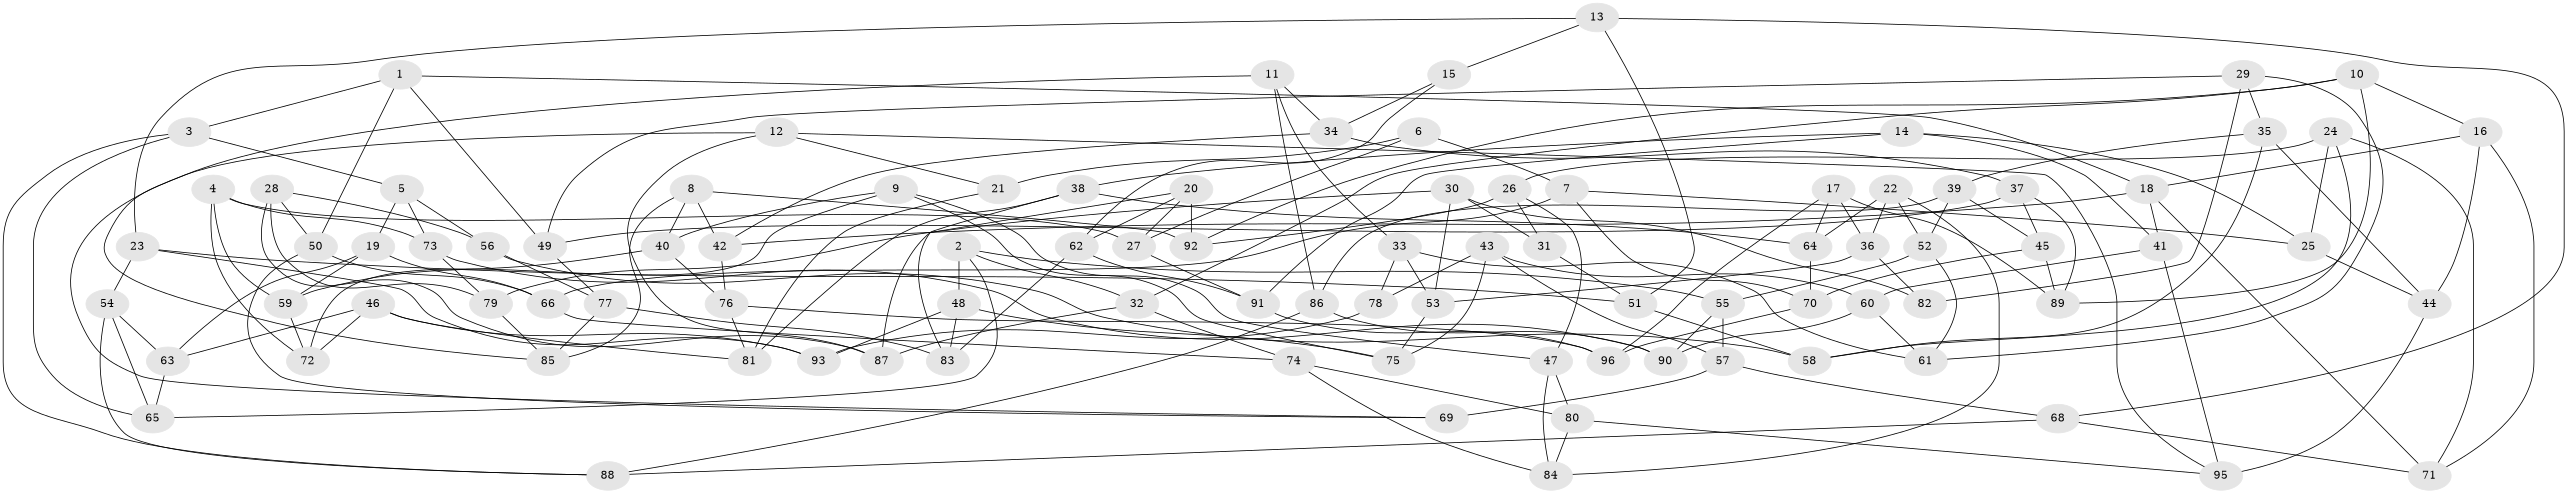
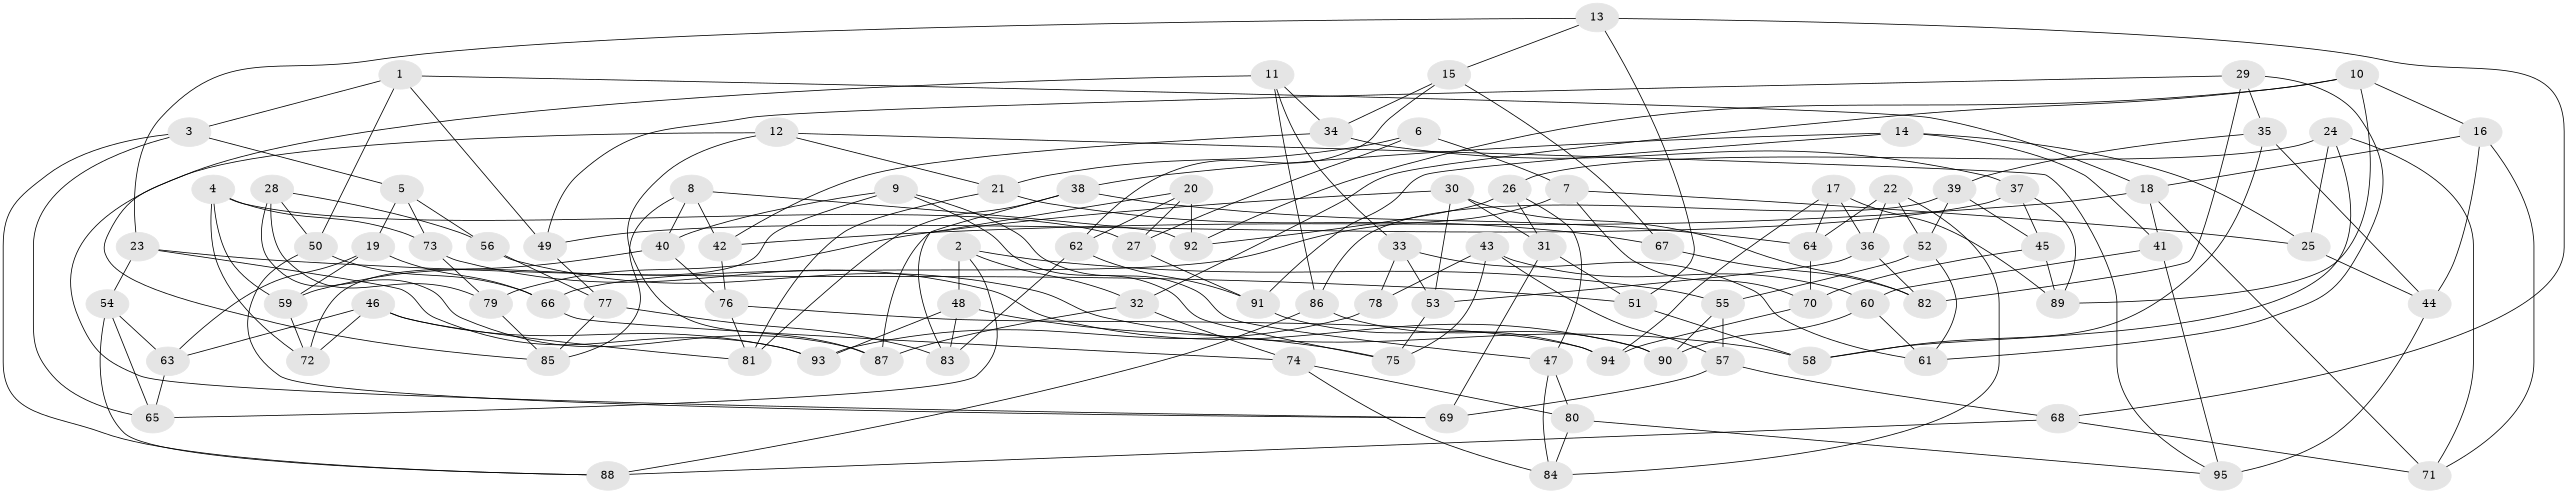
none -> (1662, 247)
none -> (1490, 344)
(1608, 361) -> (1608, 361)
